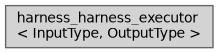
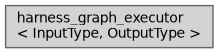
(109, 27) -> (109, 27)
